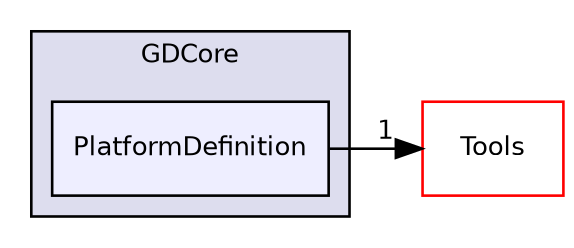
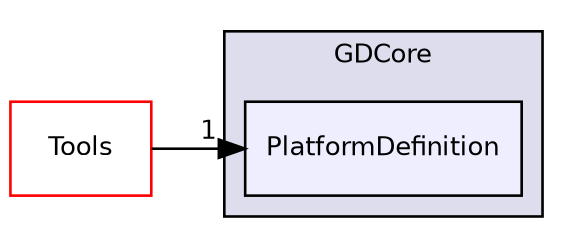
(366, 149) -> (185, 149)
